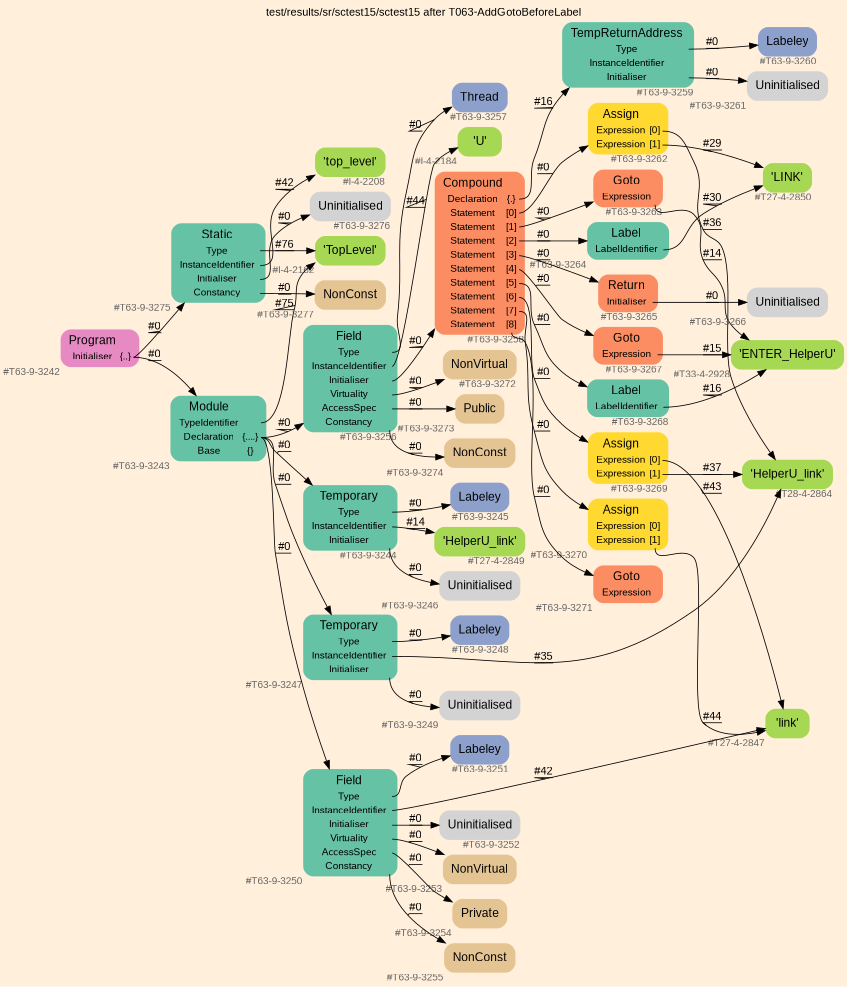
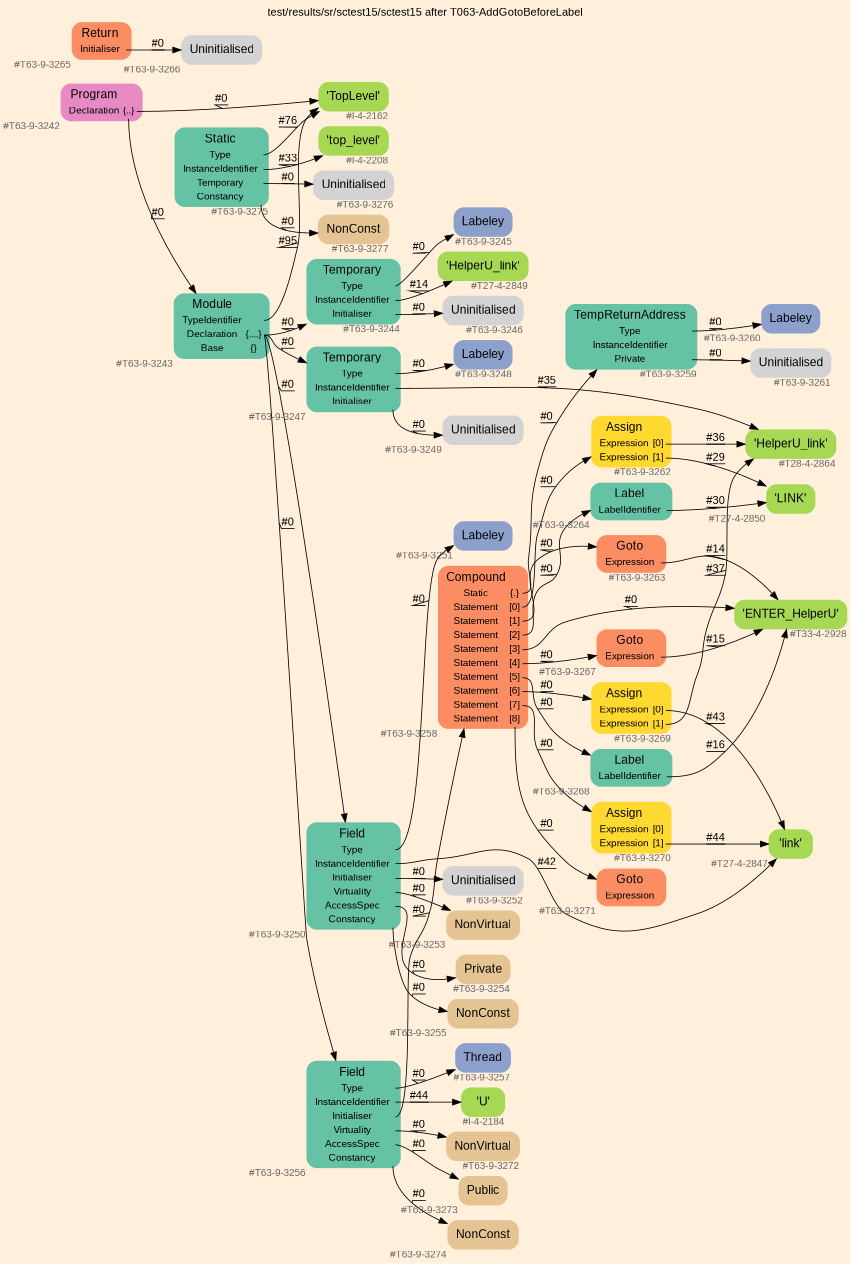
(627, 77) -> (630, 359)
(544, 102) -> (547, 417)
(285, 183) -> (288, 159)
(473, 199) -> (476, 593)
(555, 266) -> (619, 611)
(217, 279) -> (220, 183)
(285, 304) -> (288, 241)
(157, 334) -> (223, 108)
(93, 356) -> (94, 111)
